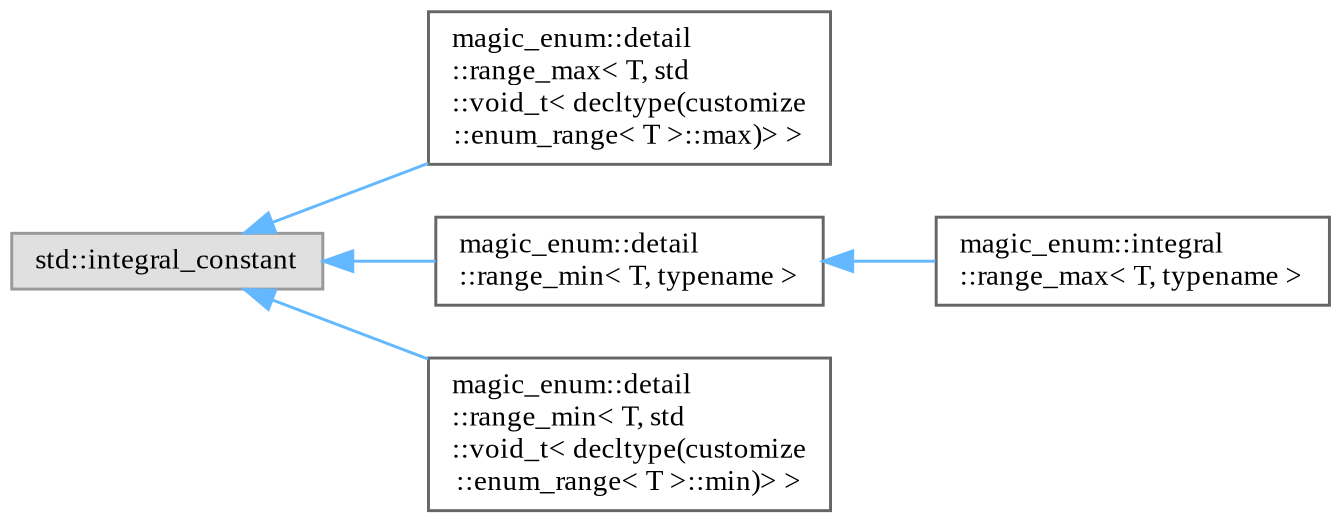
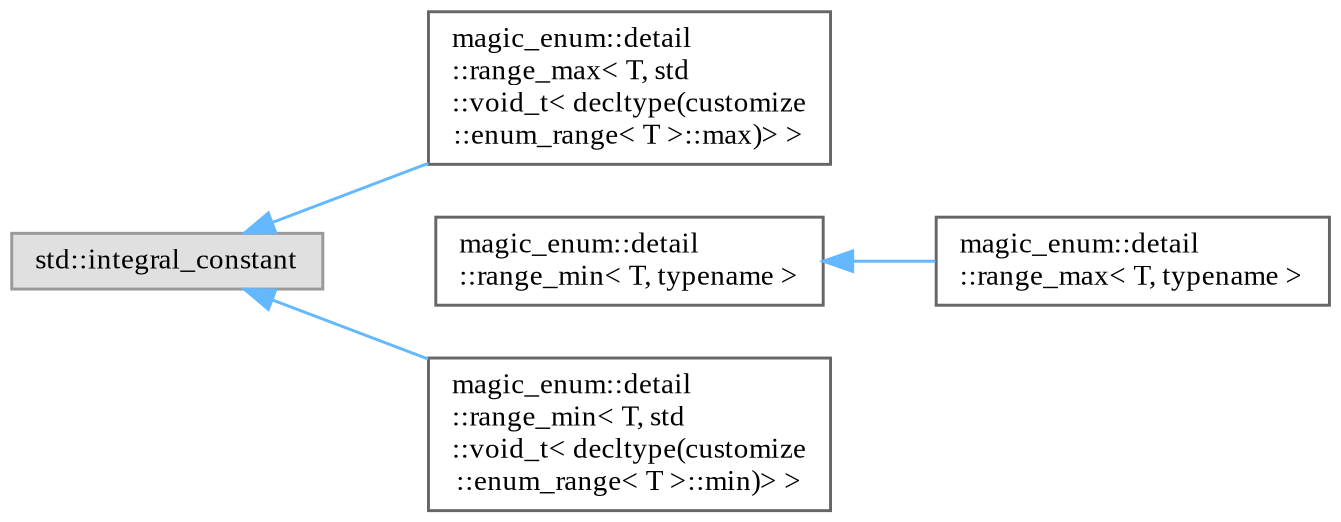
(395, 261) -> none
(1133, 261) -> (1133, 261)
